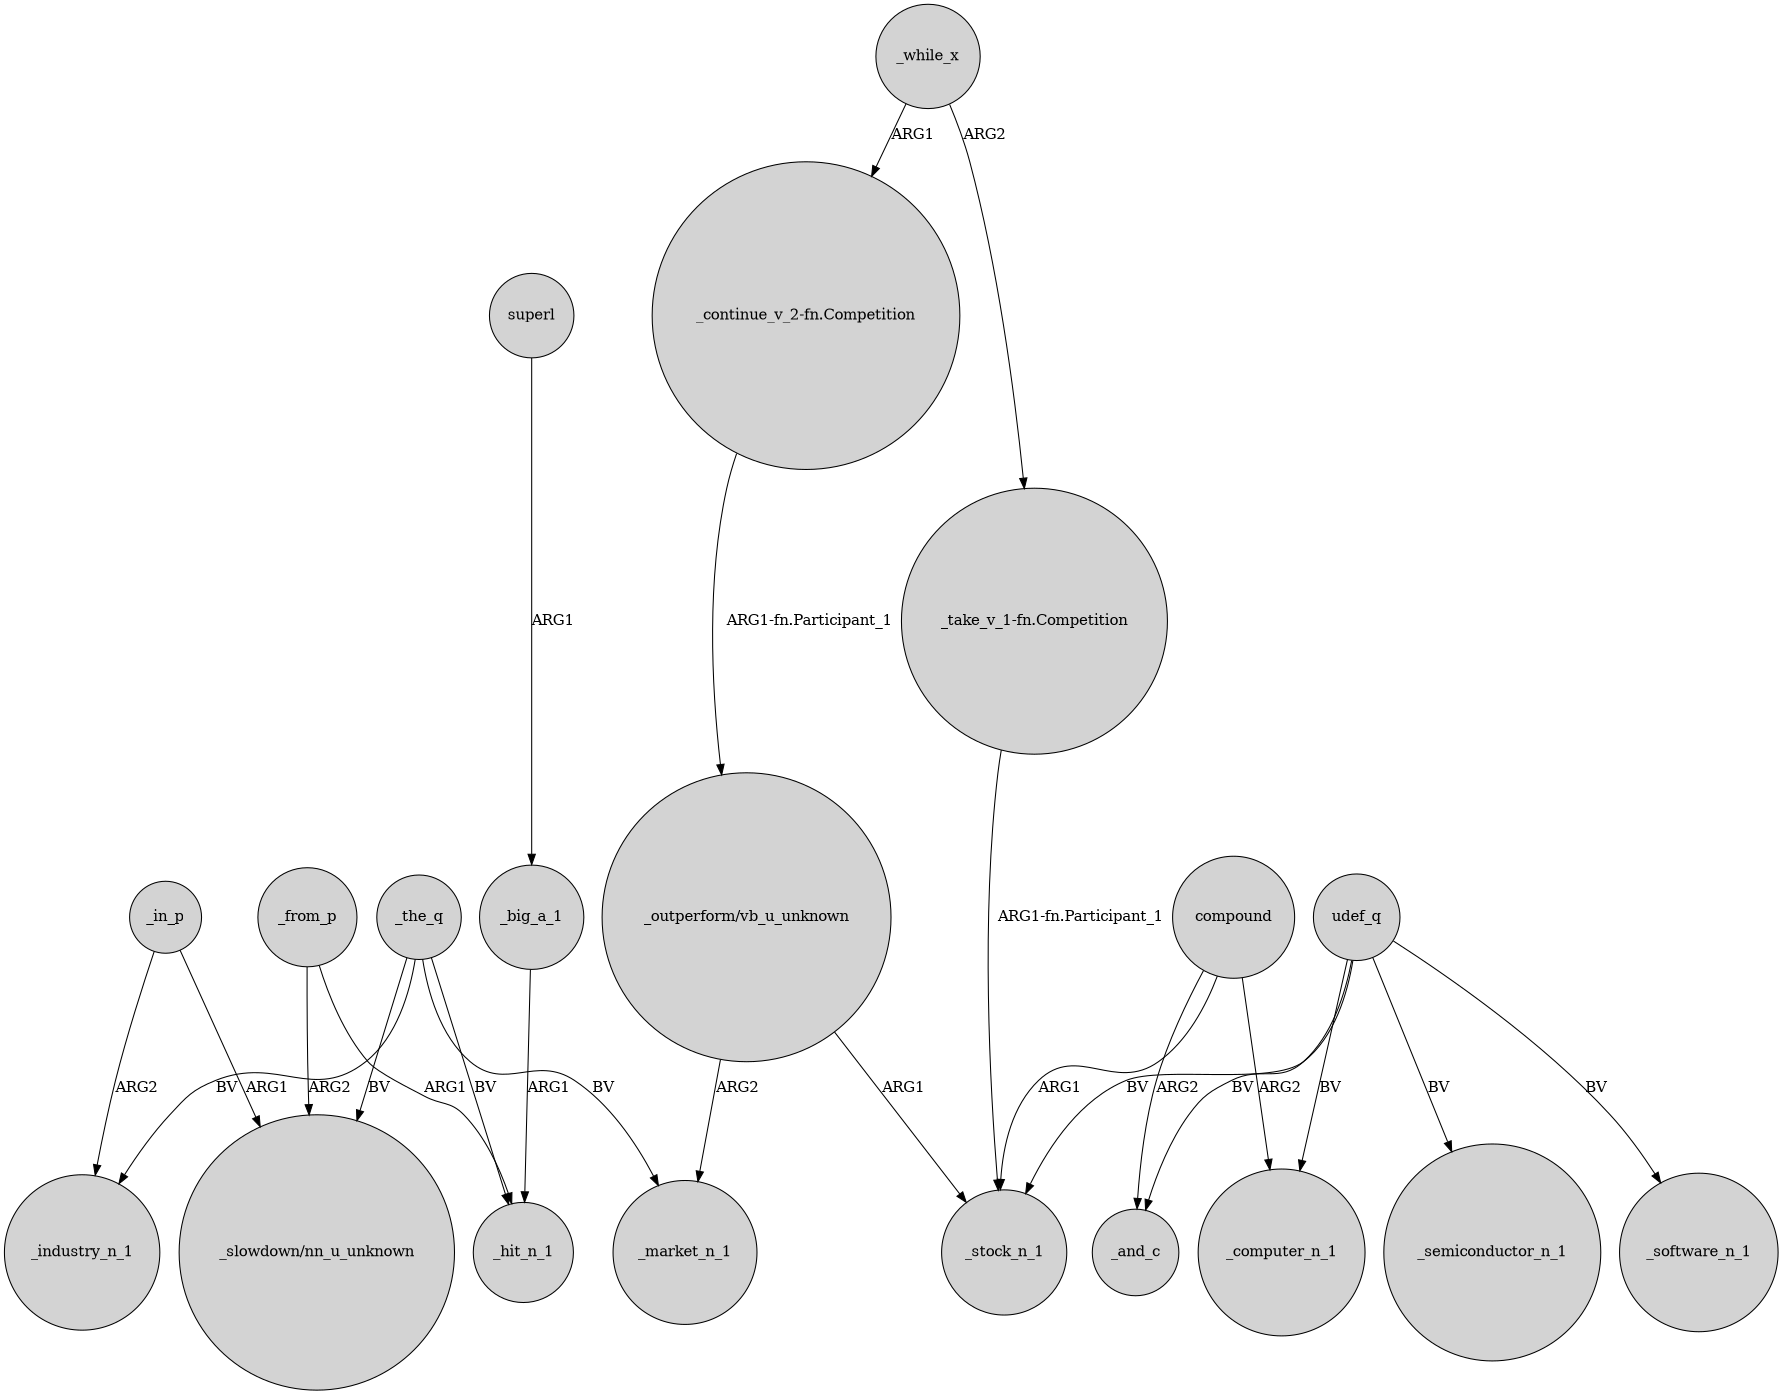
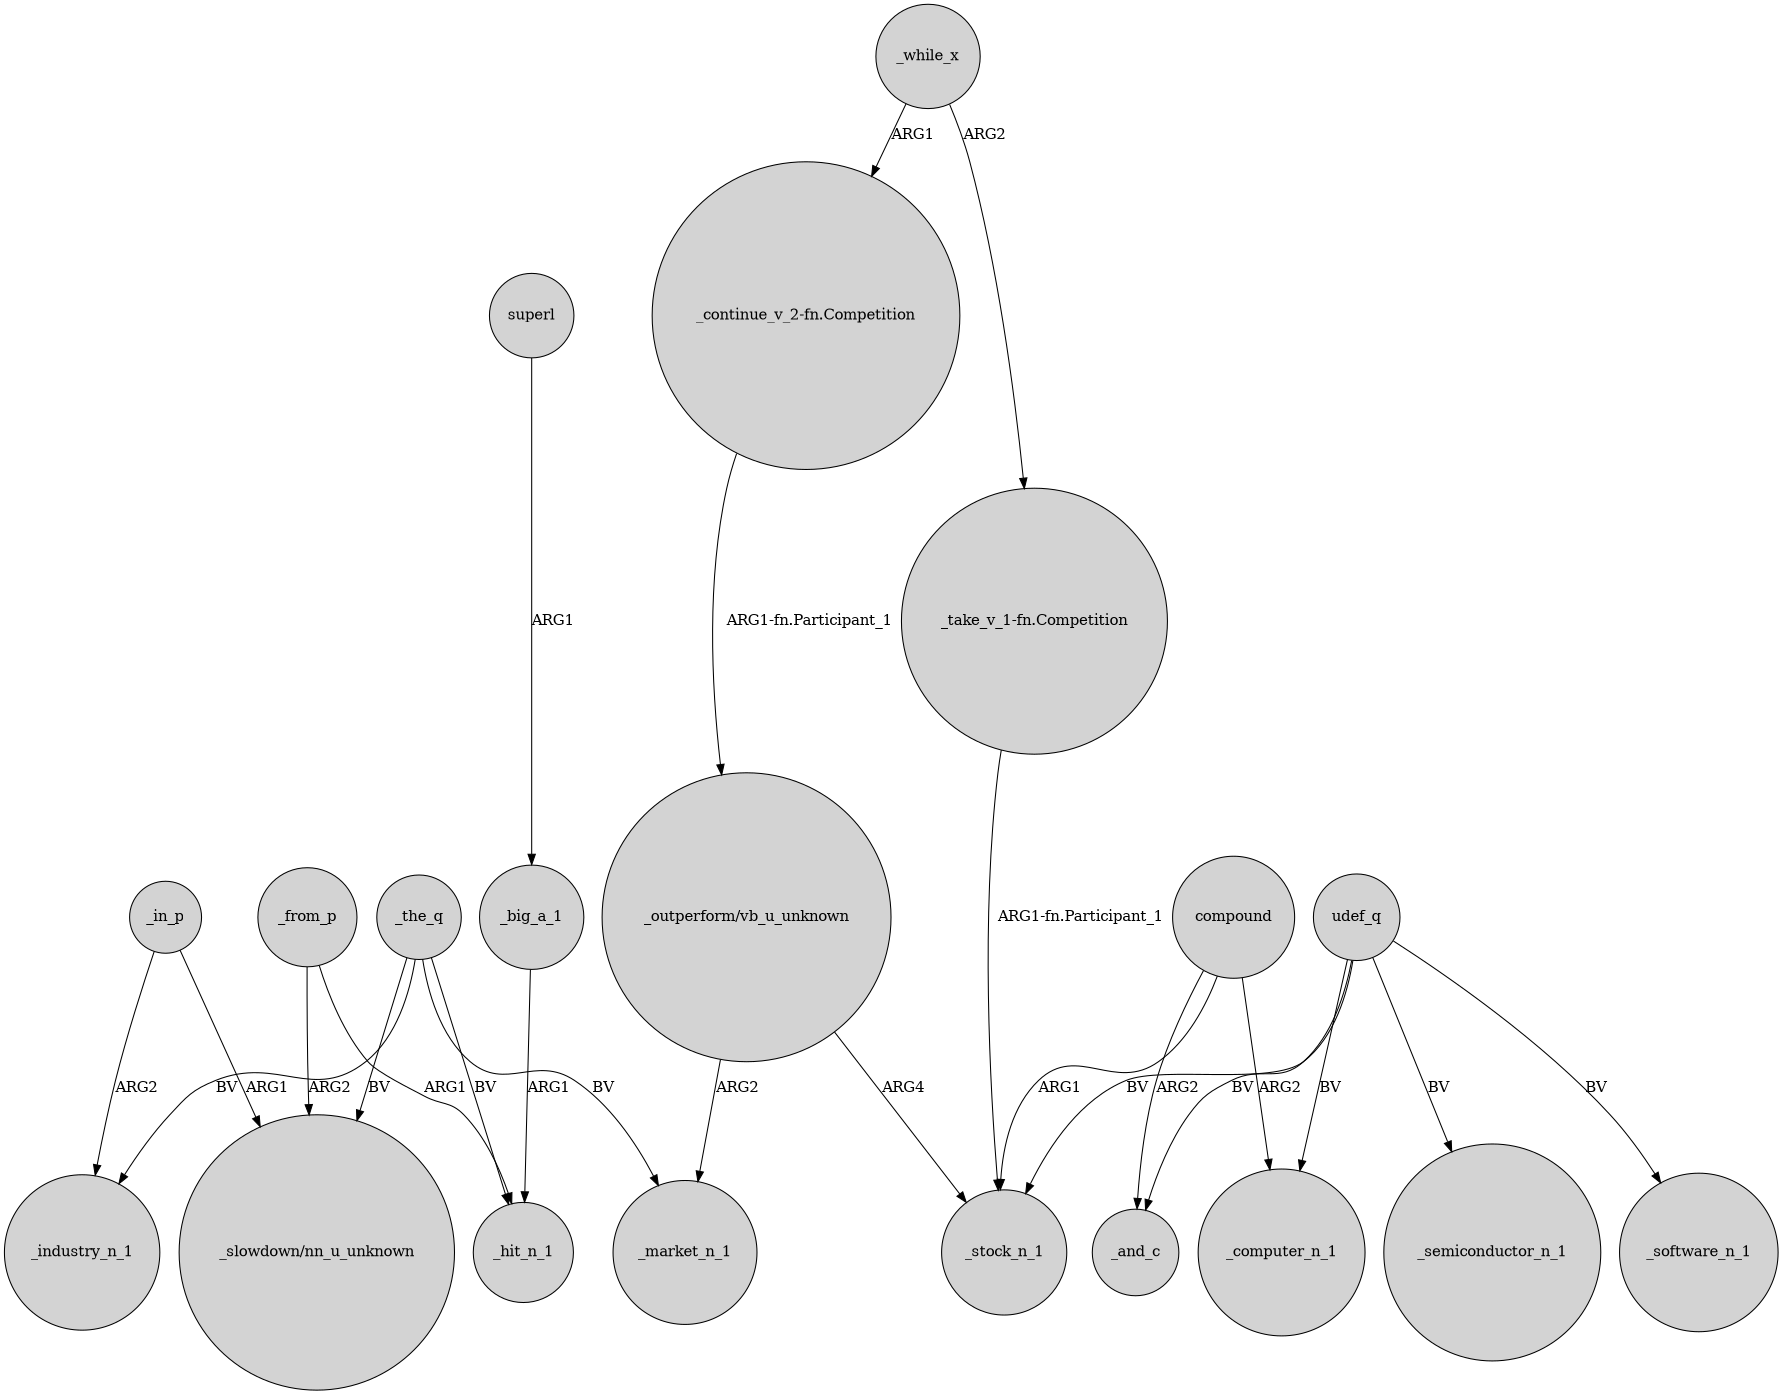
(904, 1088) -> (904, 1088)
